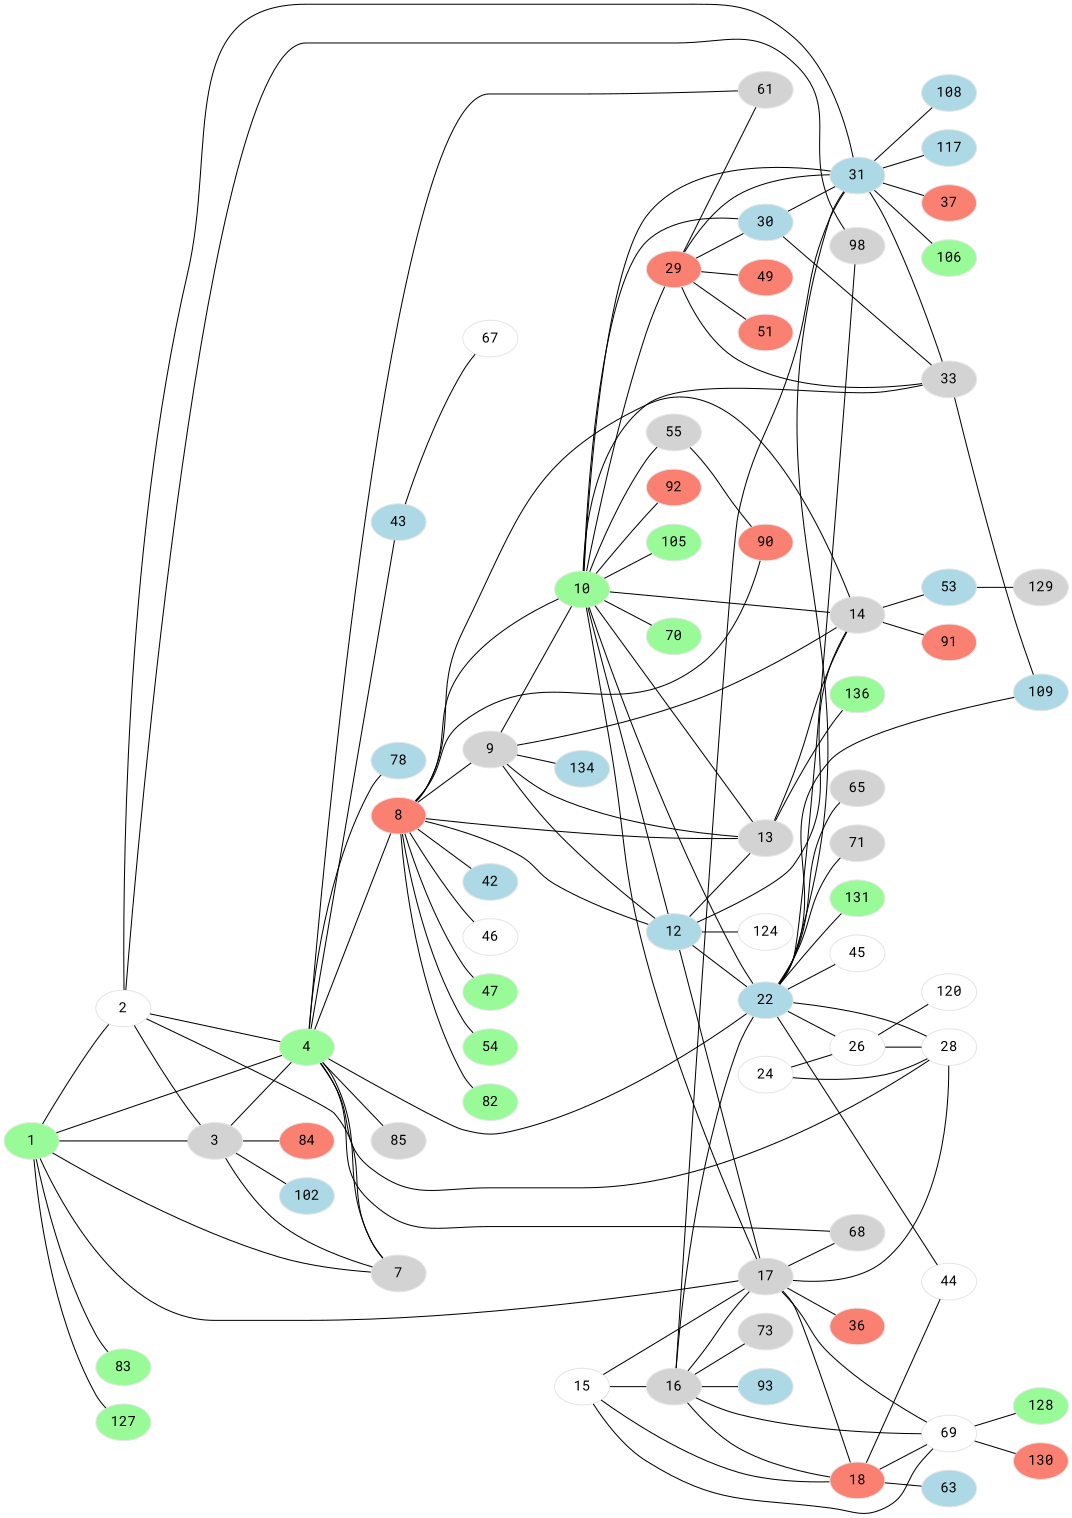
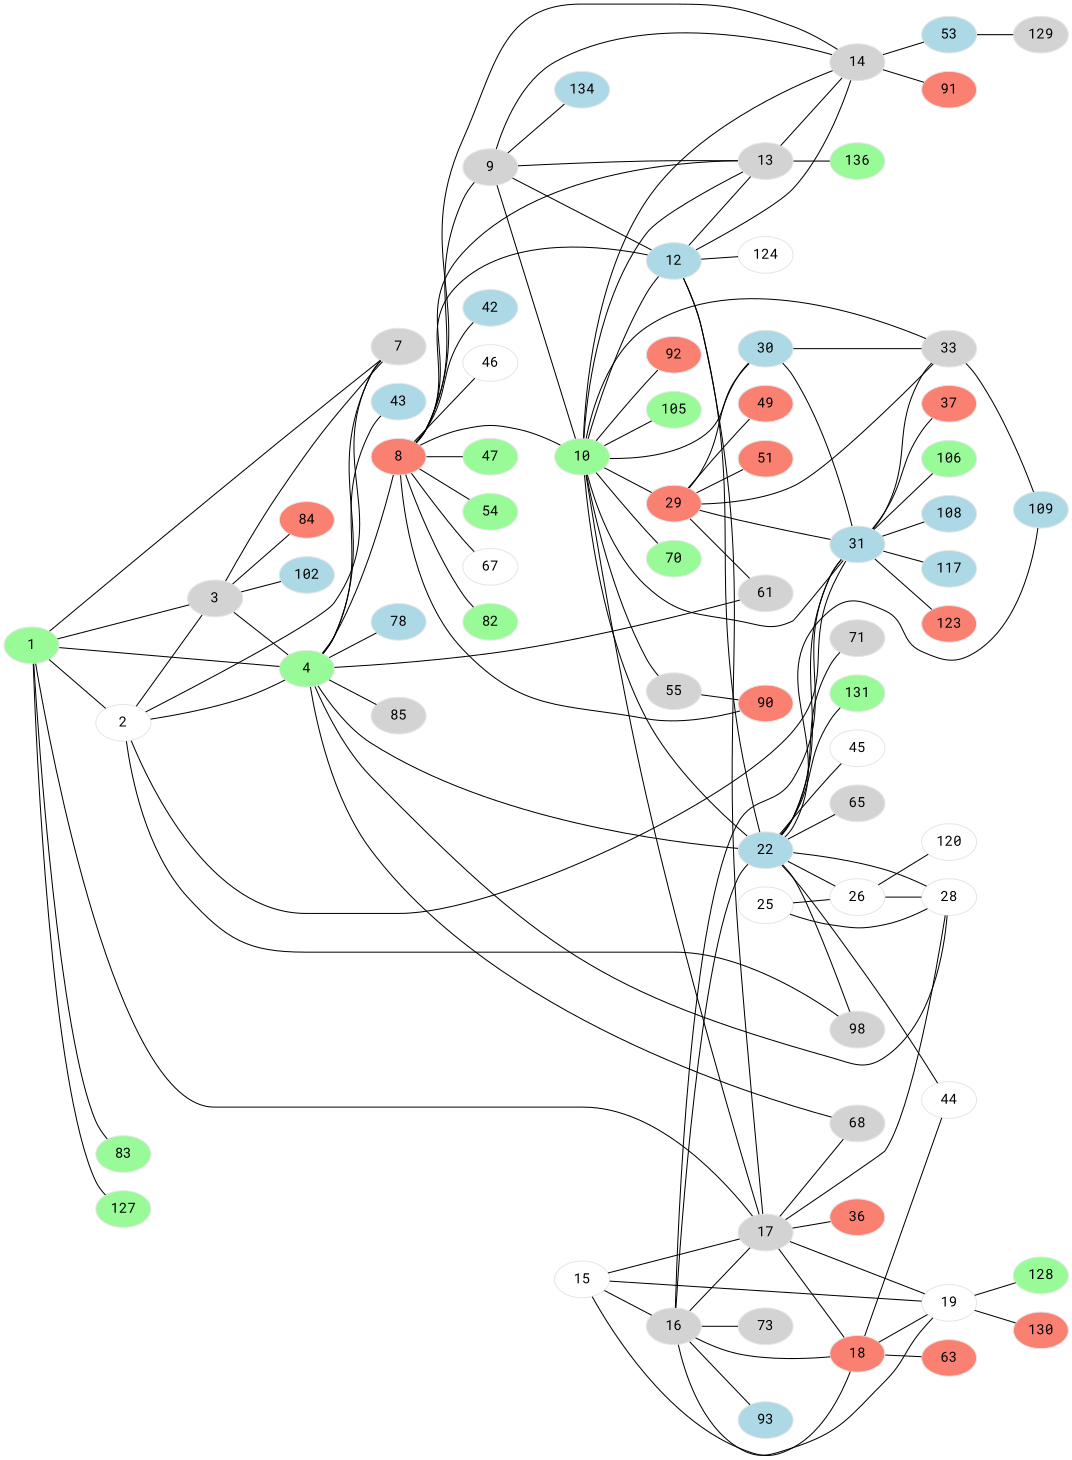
(435, 427) -> (442, 513)
none -> (949, 624)
(766, 1075) -> (766, 905)
(949, 1434) -> (949, 1303)
(949, 1489) -> (949, 1358)
